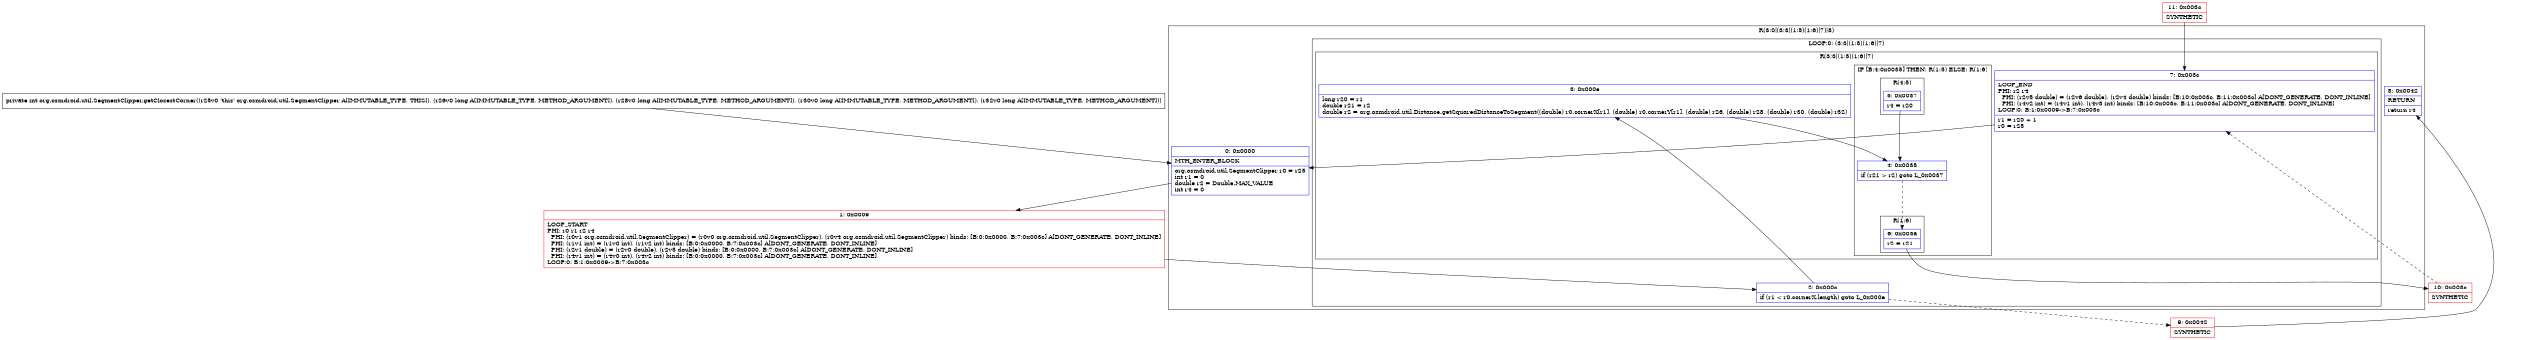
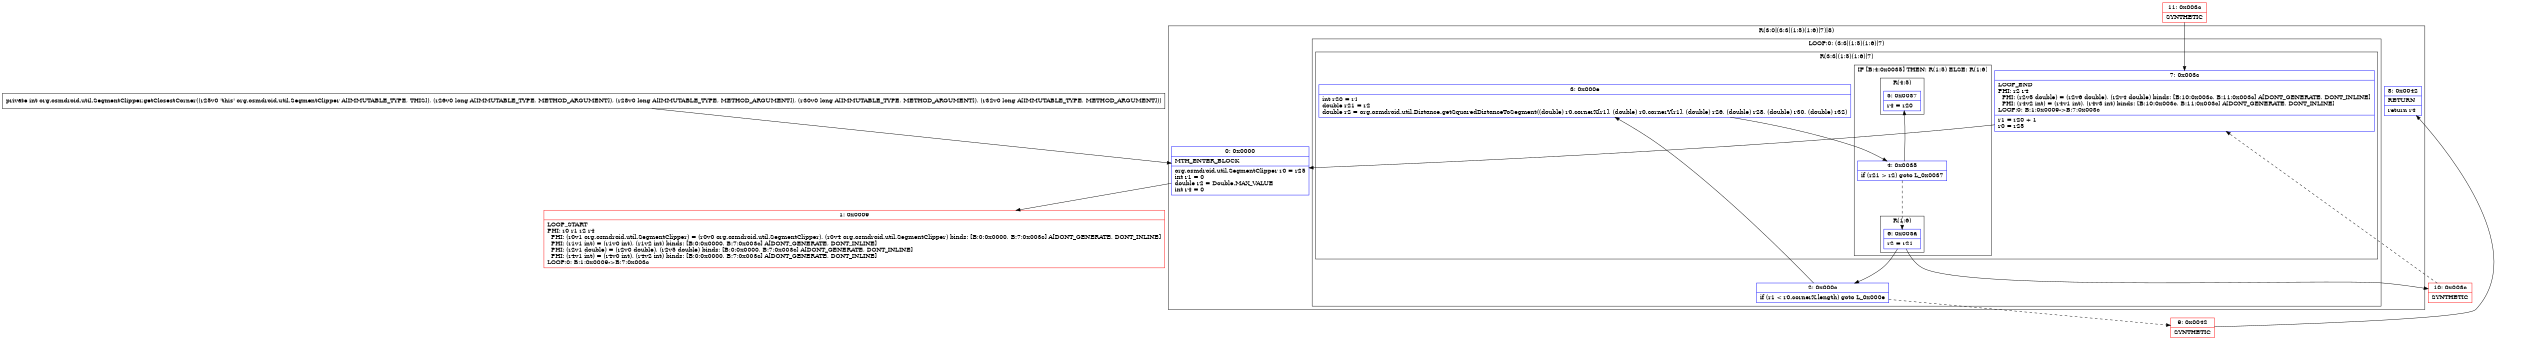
(1343, 100) -> (1340, 100)
(1899, 130) -> (1905, 138)
(1458, 276) -> (1881, 269)
